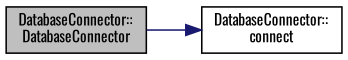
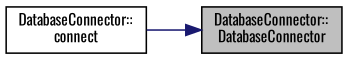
(166, 30) -> (166, 30)
